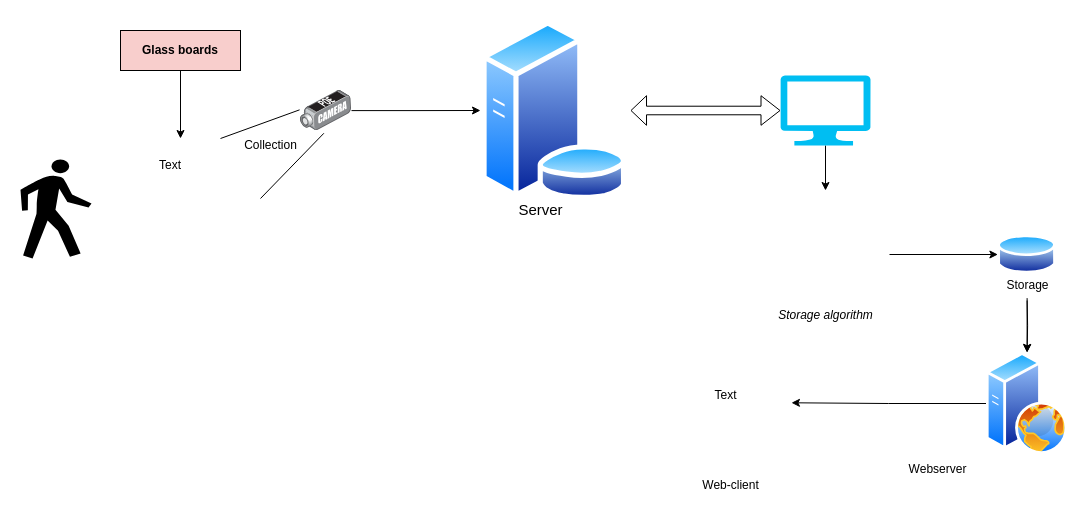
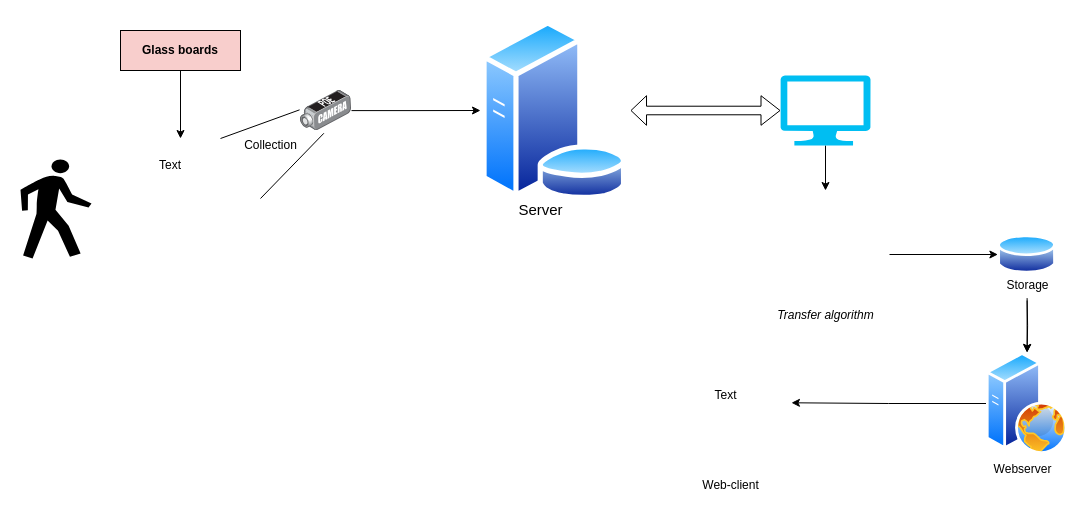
(826, 316) -> (826, 316)
(937, 470) -> (1022, 470)
